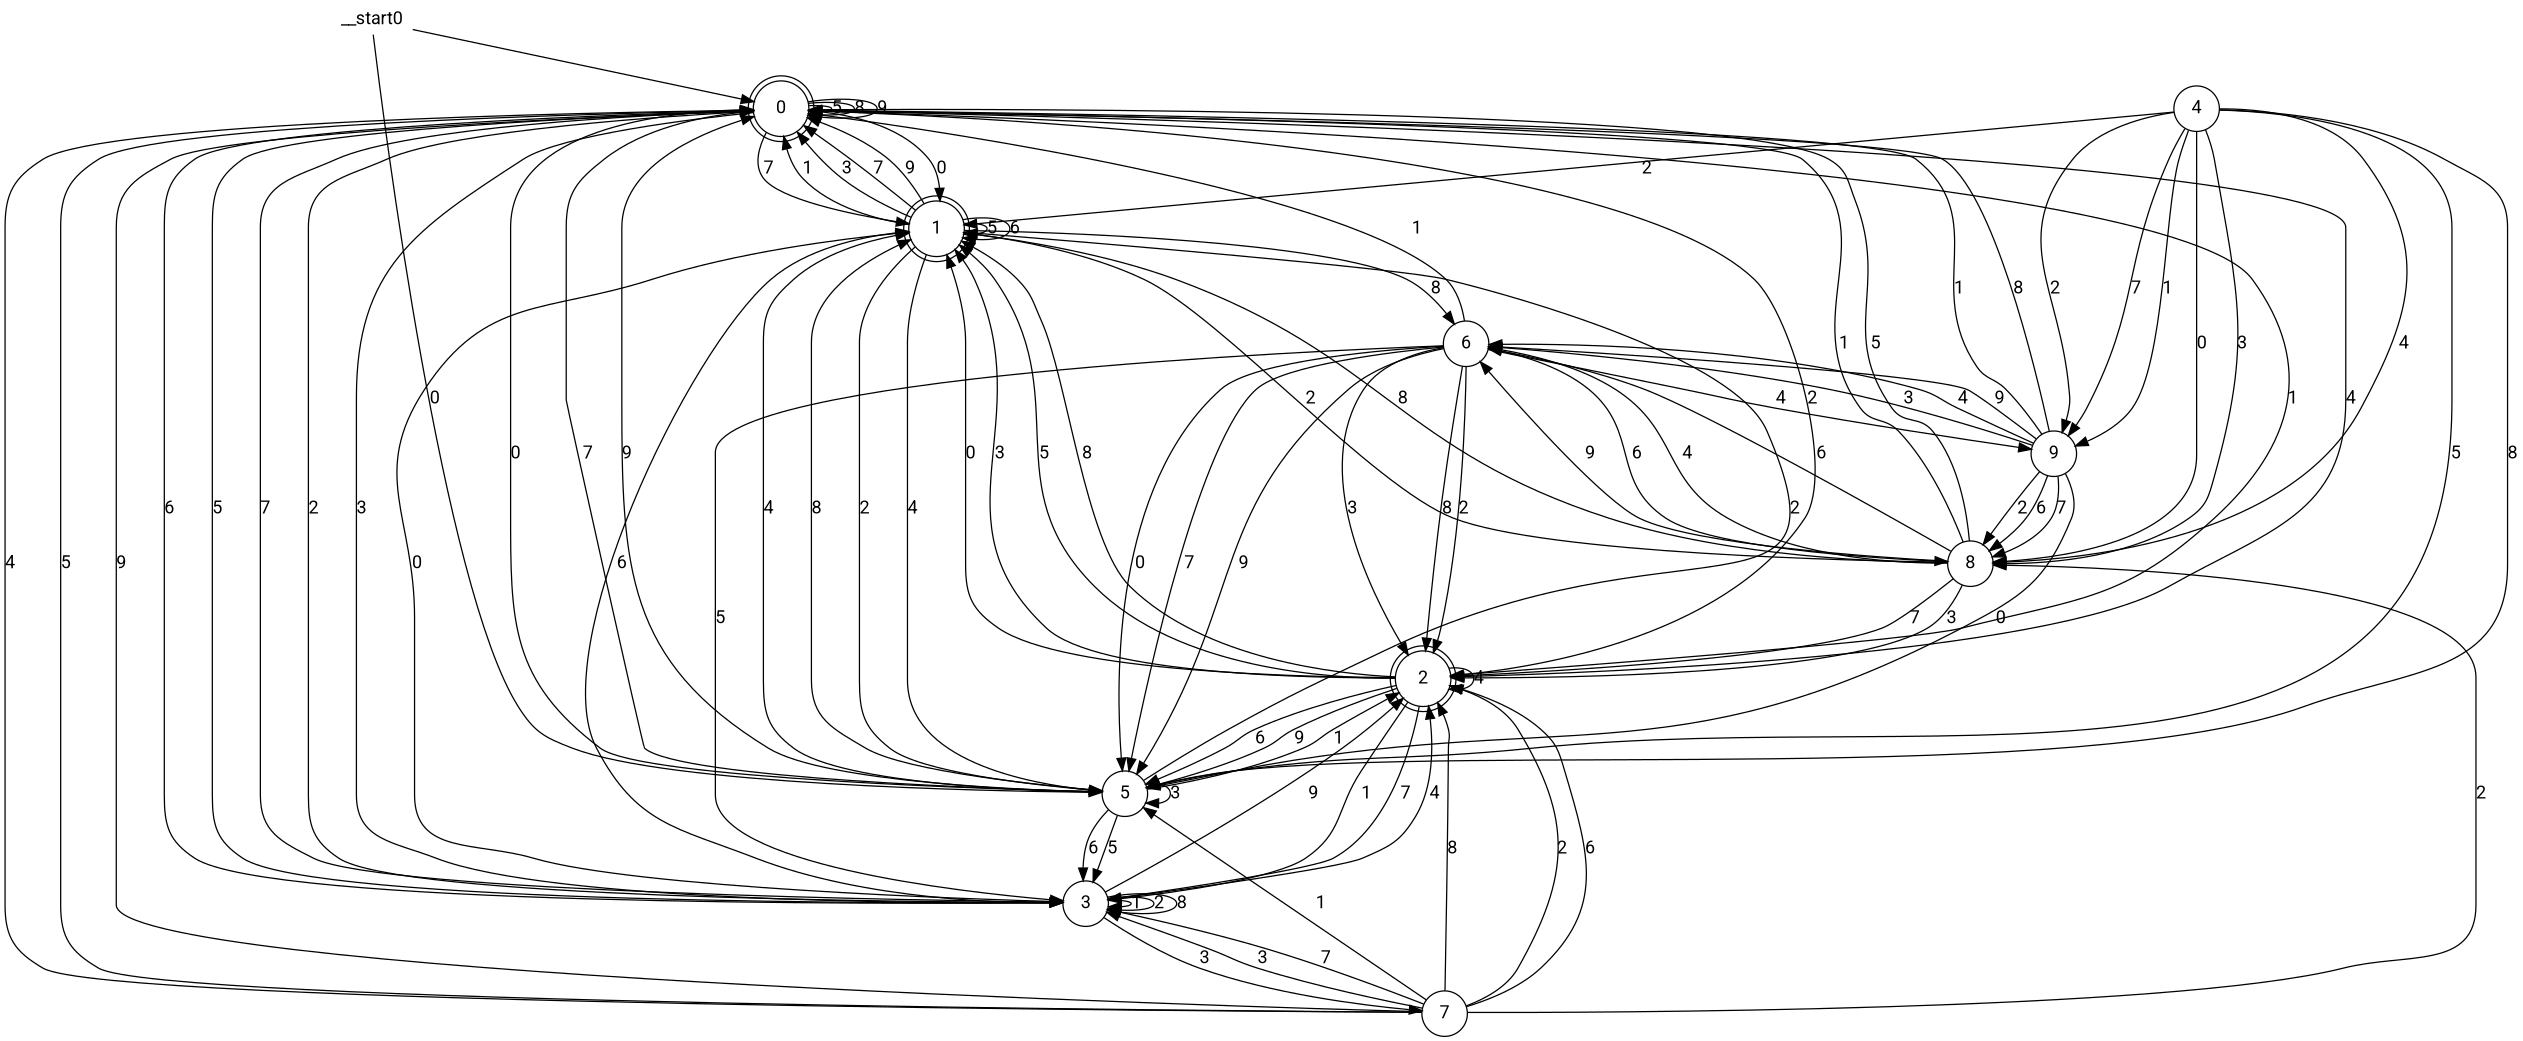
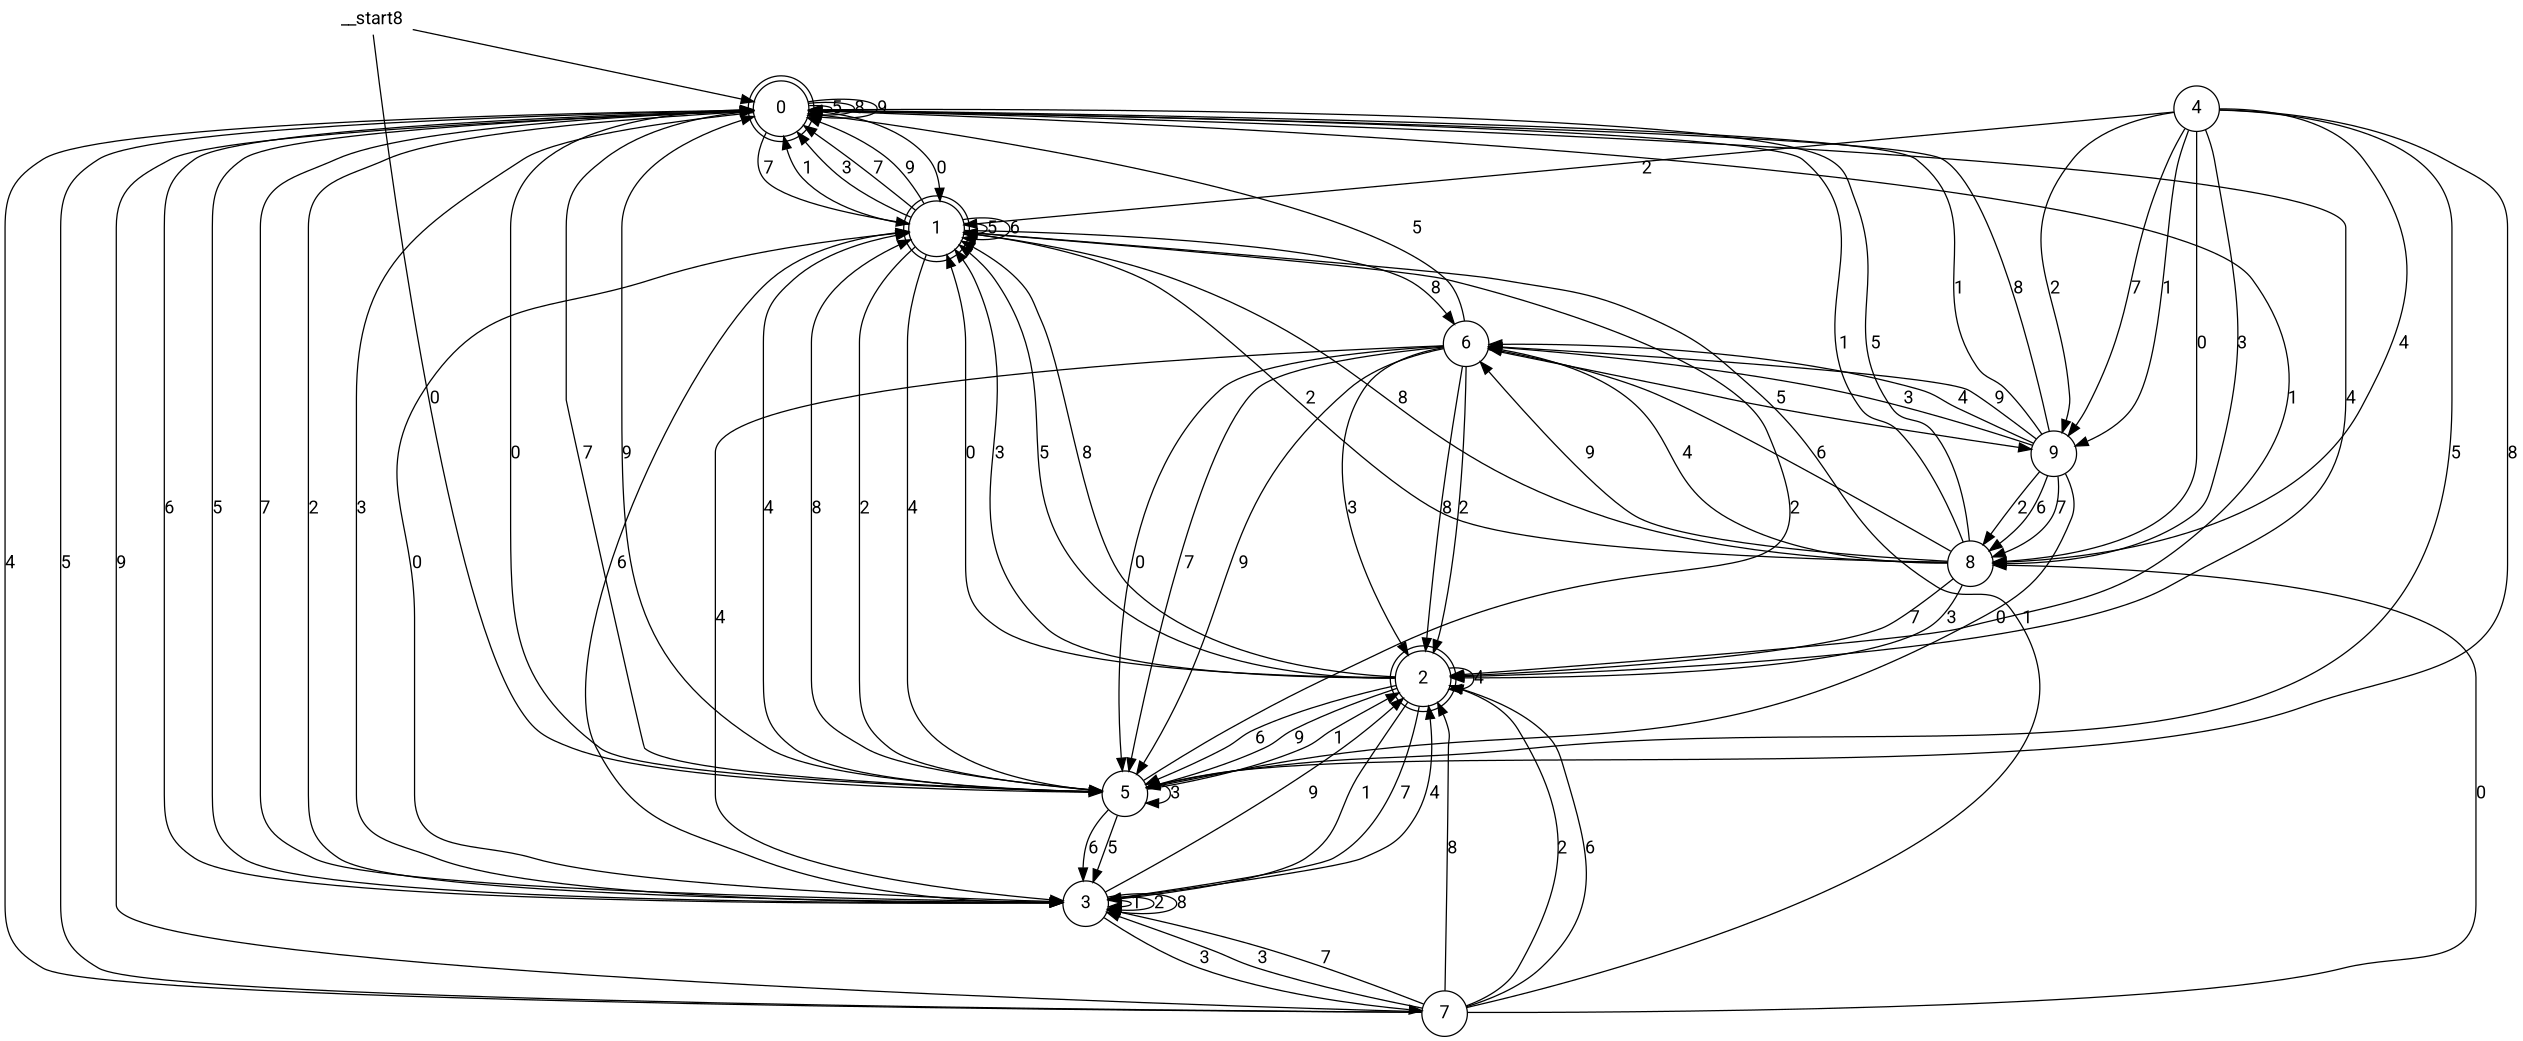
(372, 20) -> (372, 20)
(1618, 213) -> none
(1417, 229) -> (1417, 229)
(1781, 399) -> (1781, 399)
(1671, 521) -> none
(720, 619) -> (720, 619)
(2481, 794) -> (2481, 794)
(1290, 907) -> (1853, 510)
